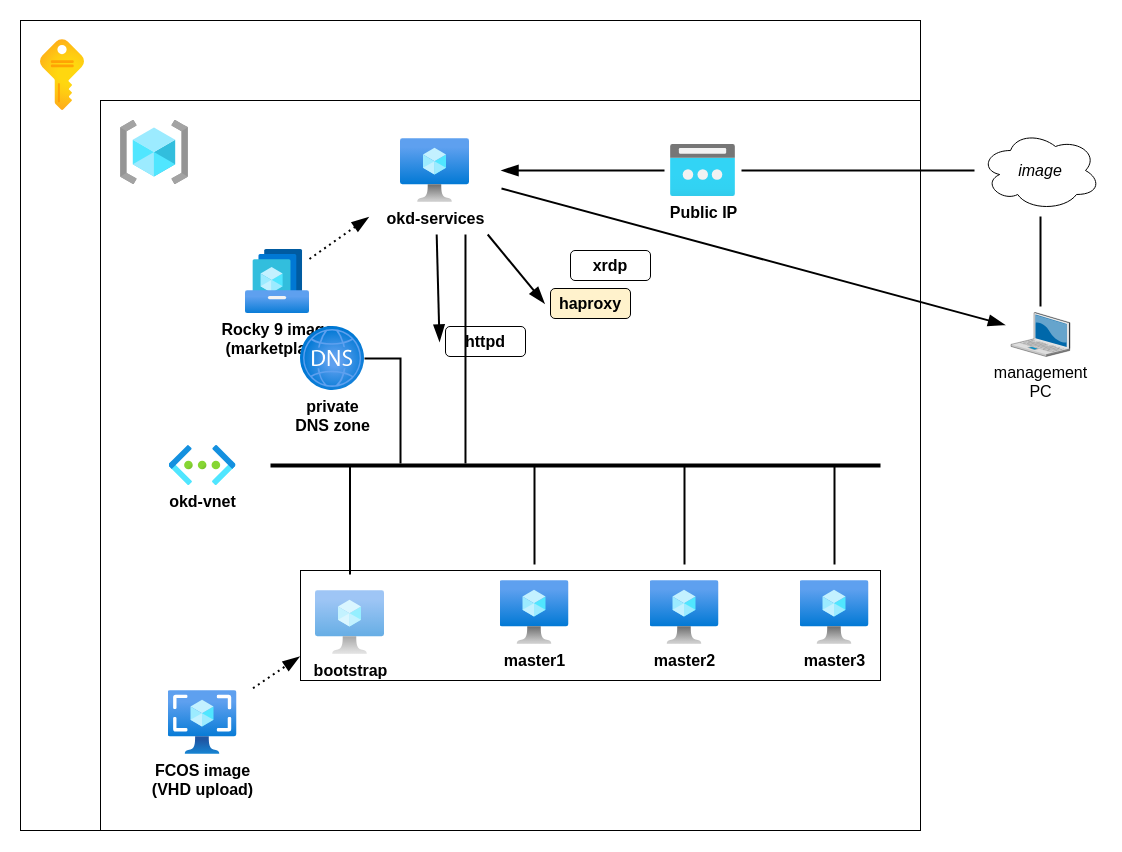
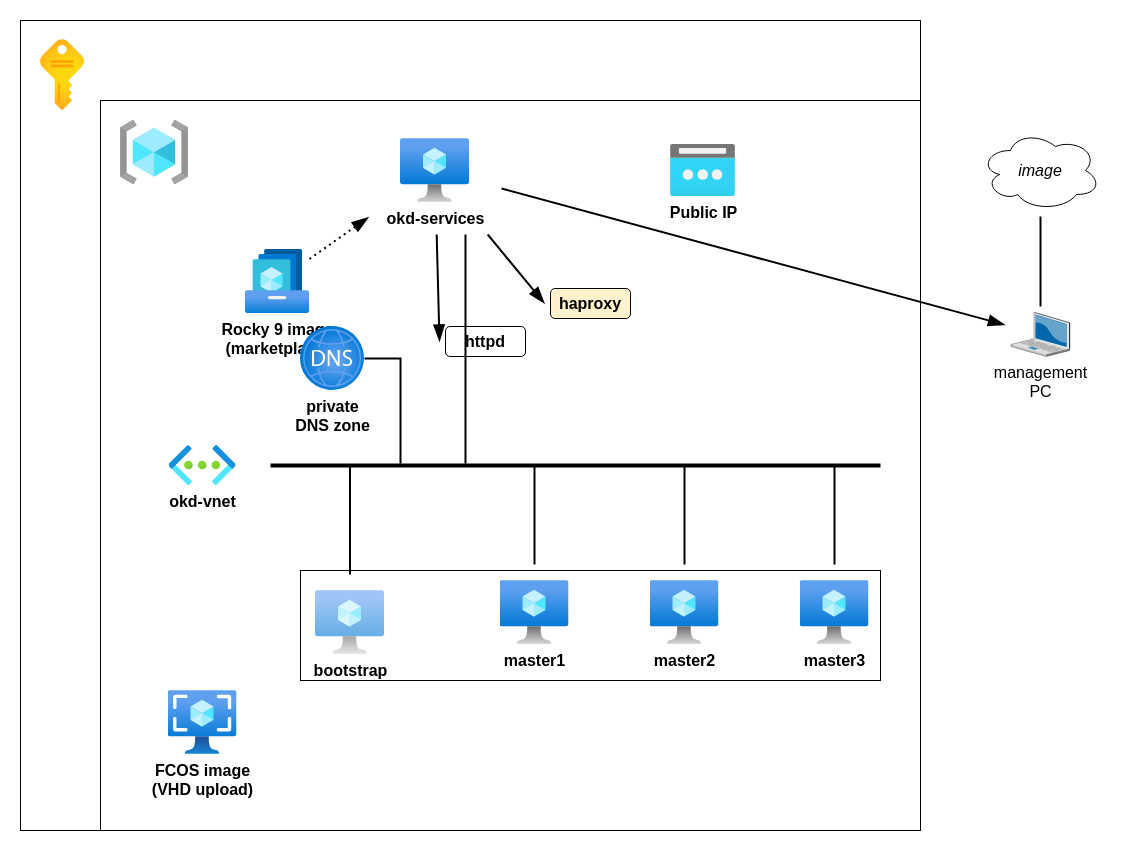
(591, 171) -> none
(859, 171) -> none
(611, 266) -> none
(269, 677) -> none
